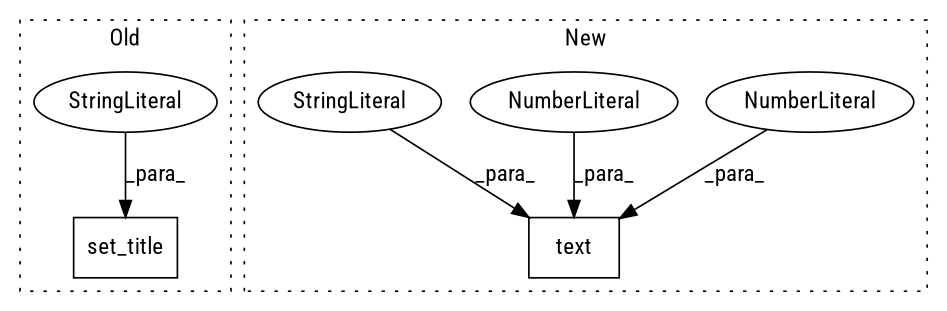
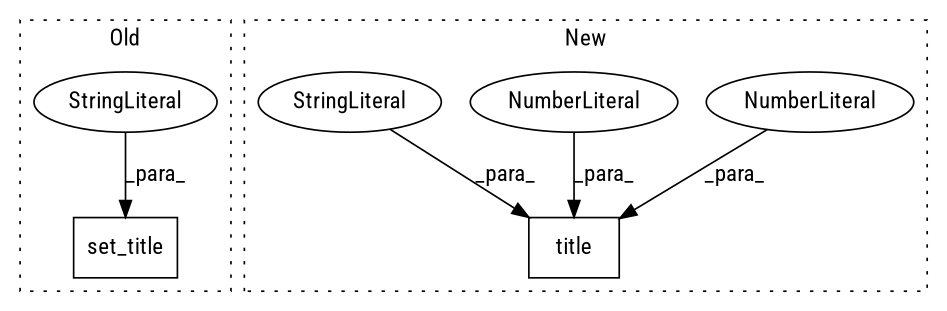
(574, 248) -> (574, 248)
